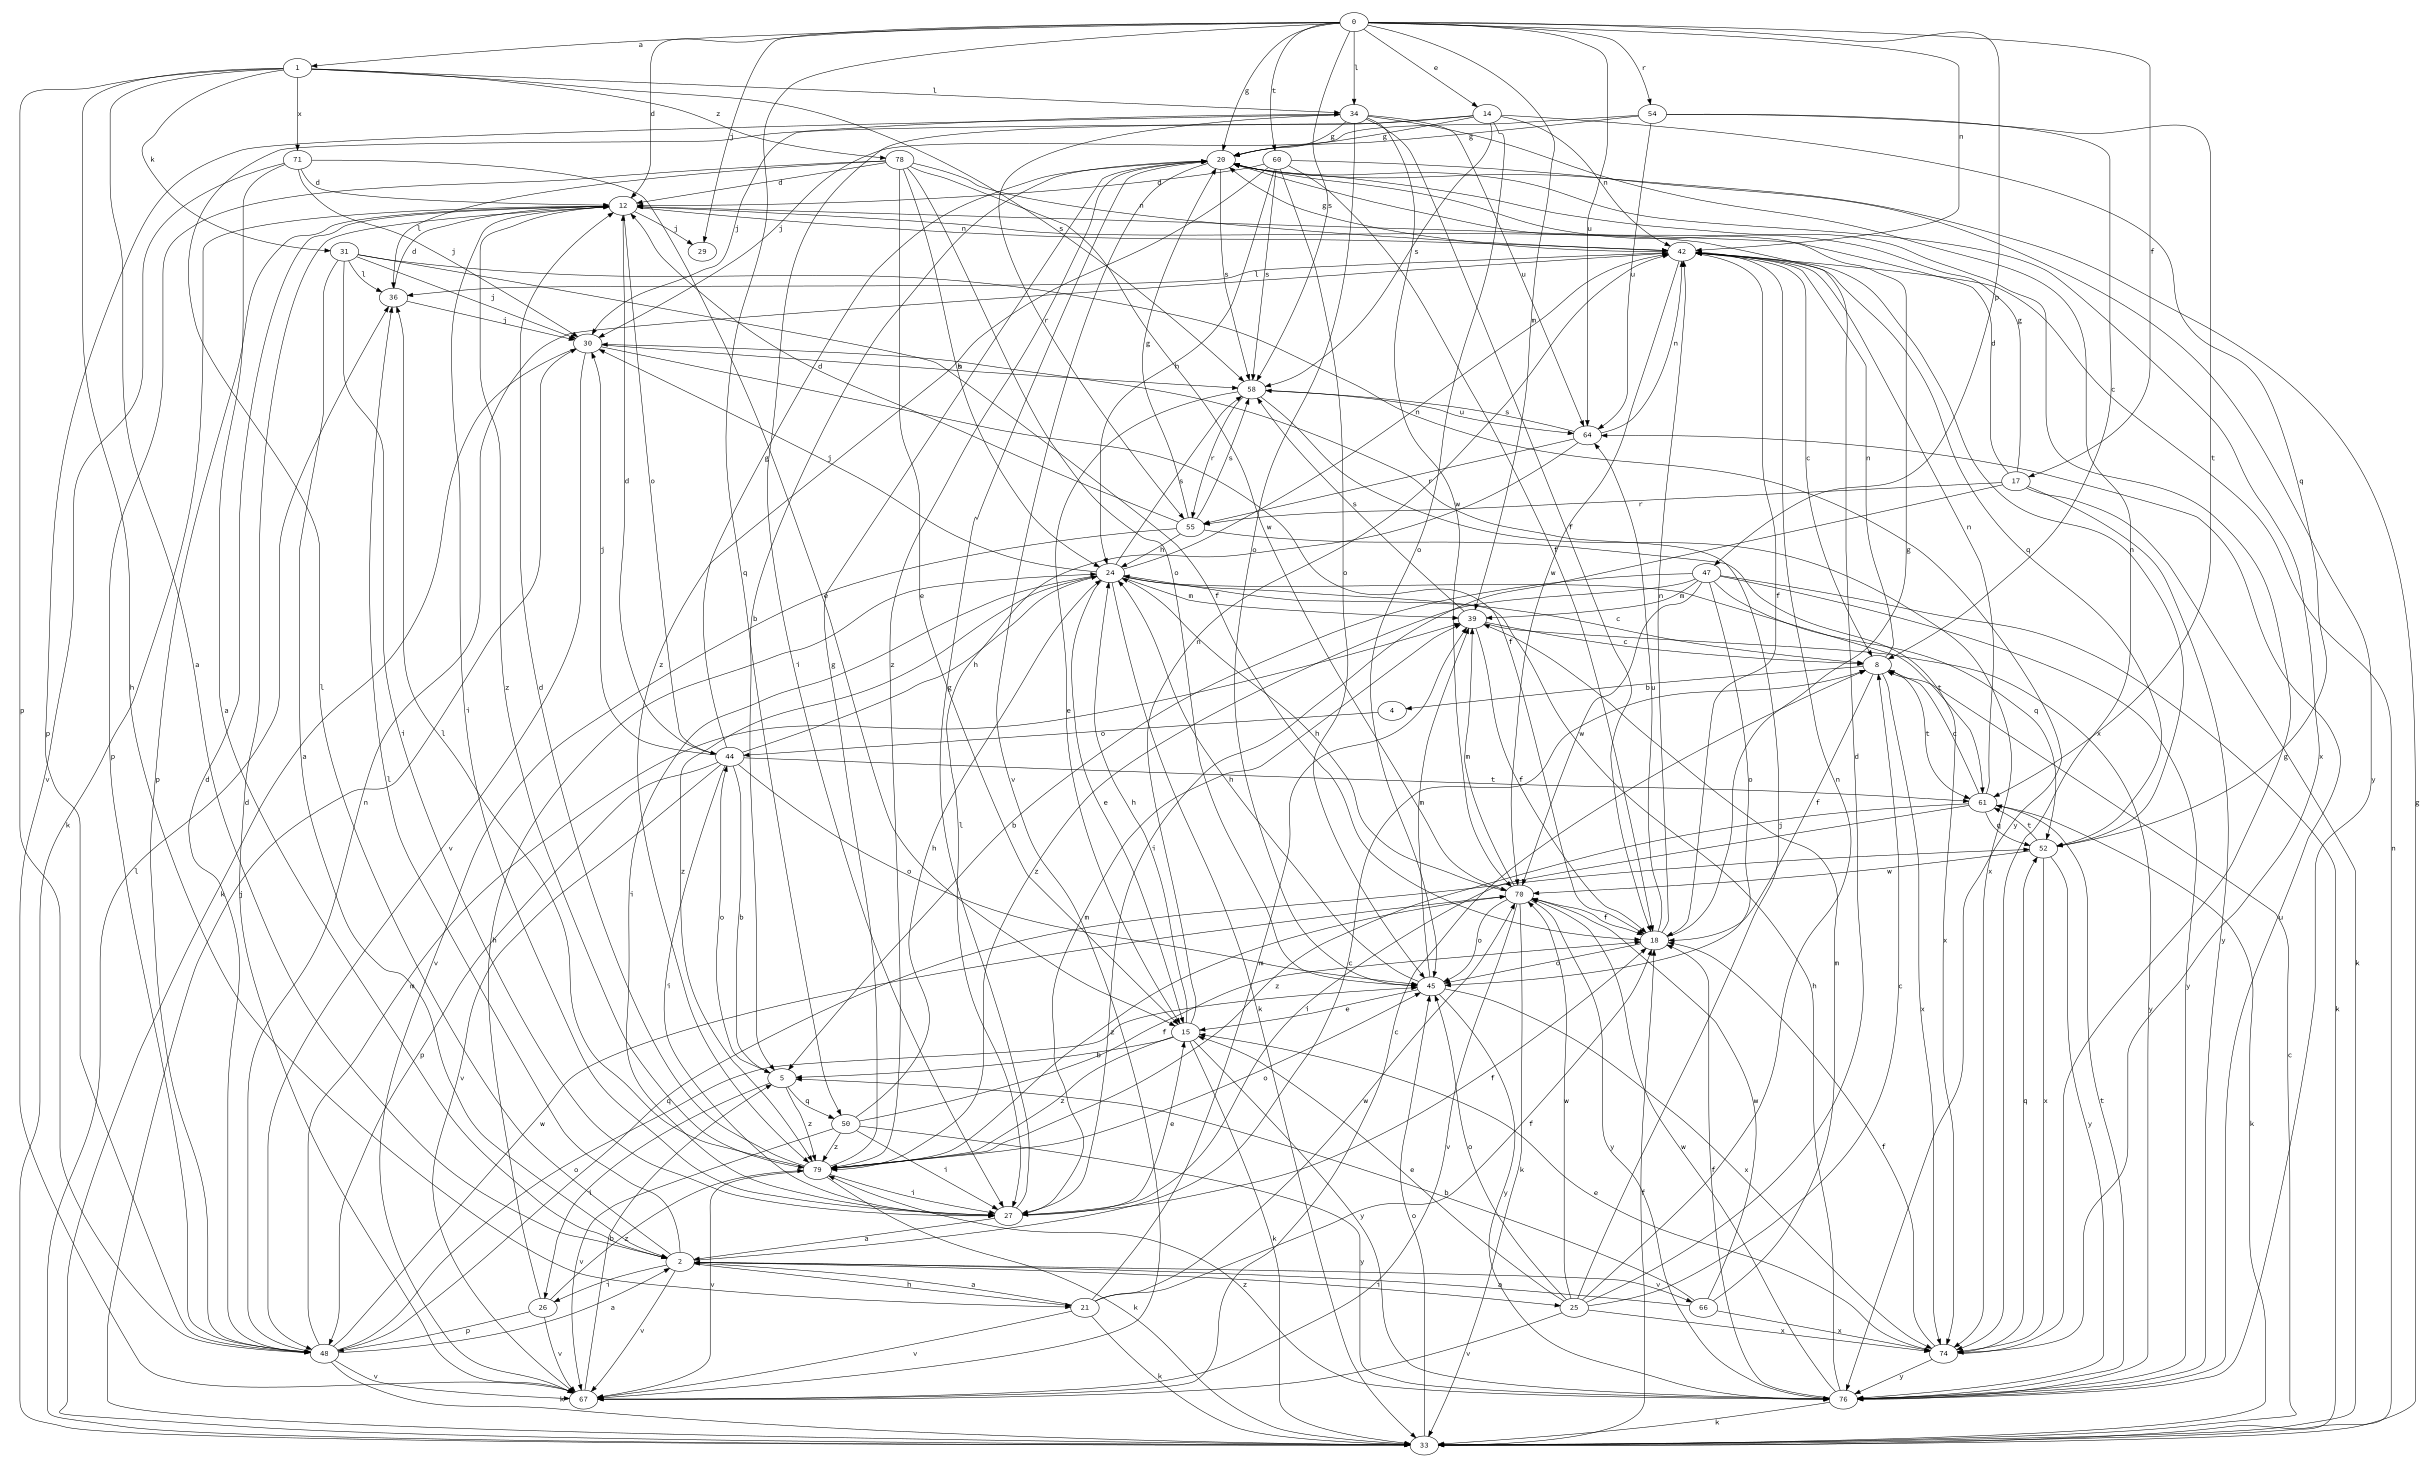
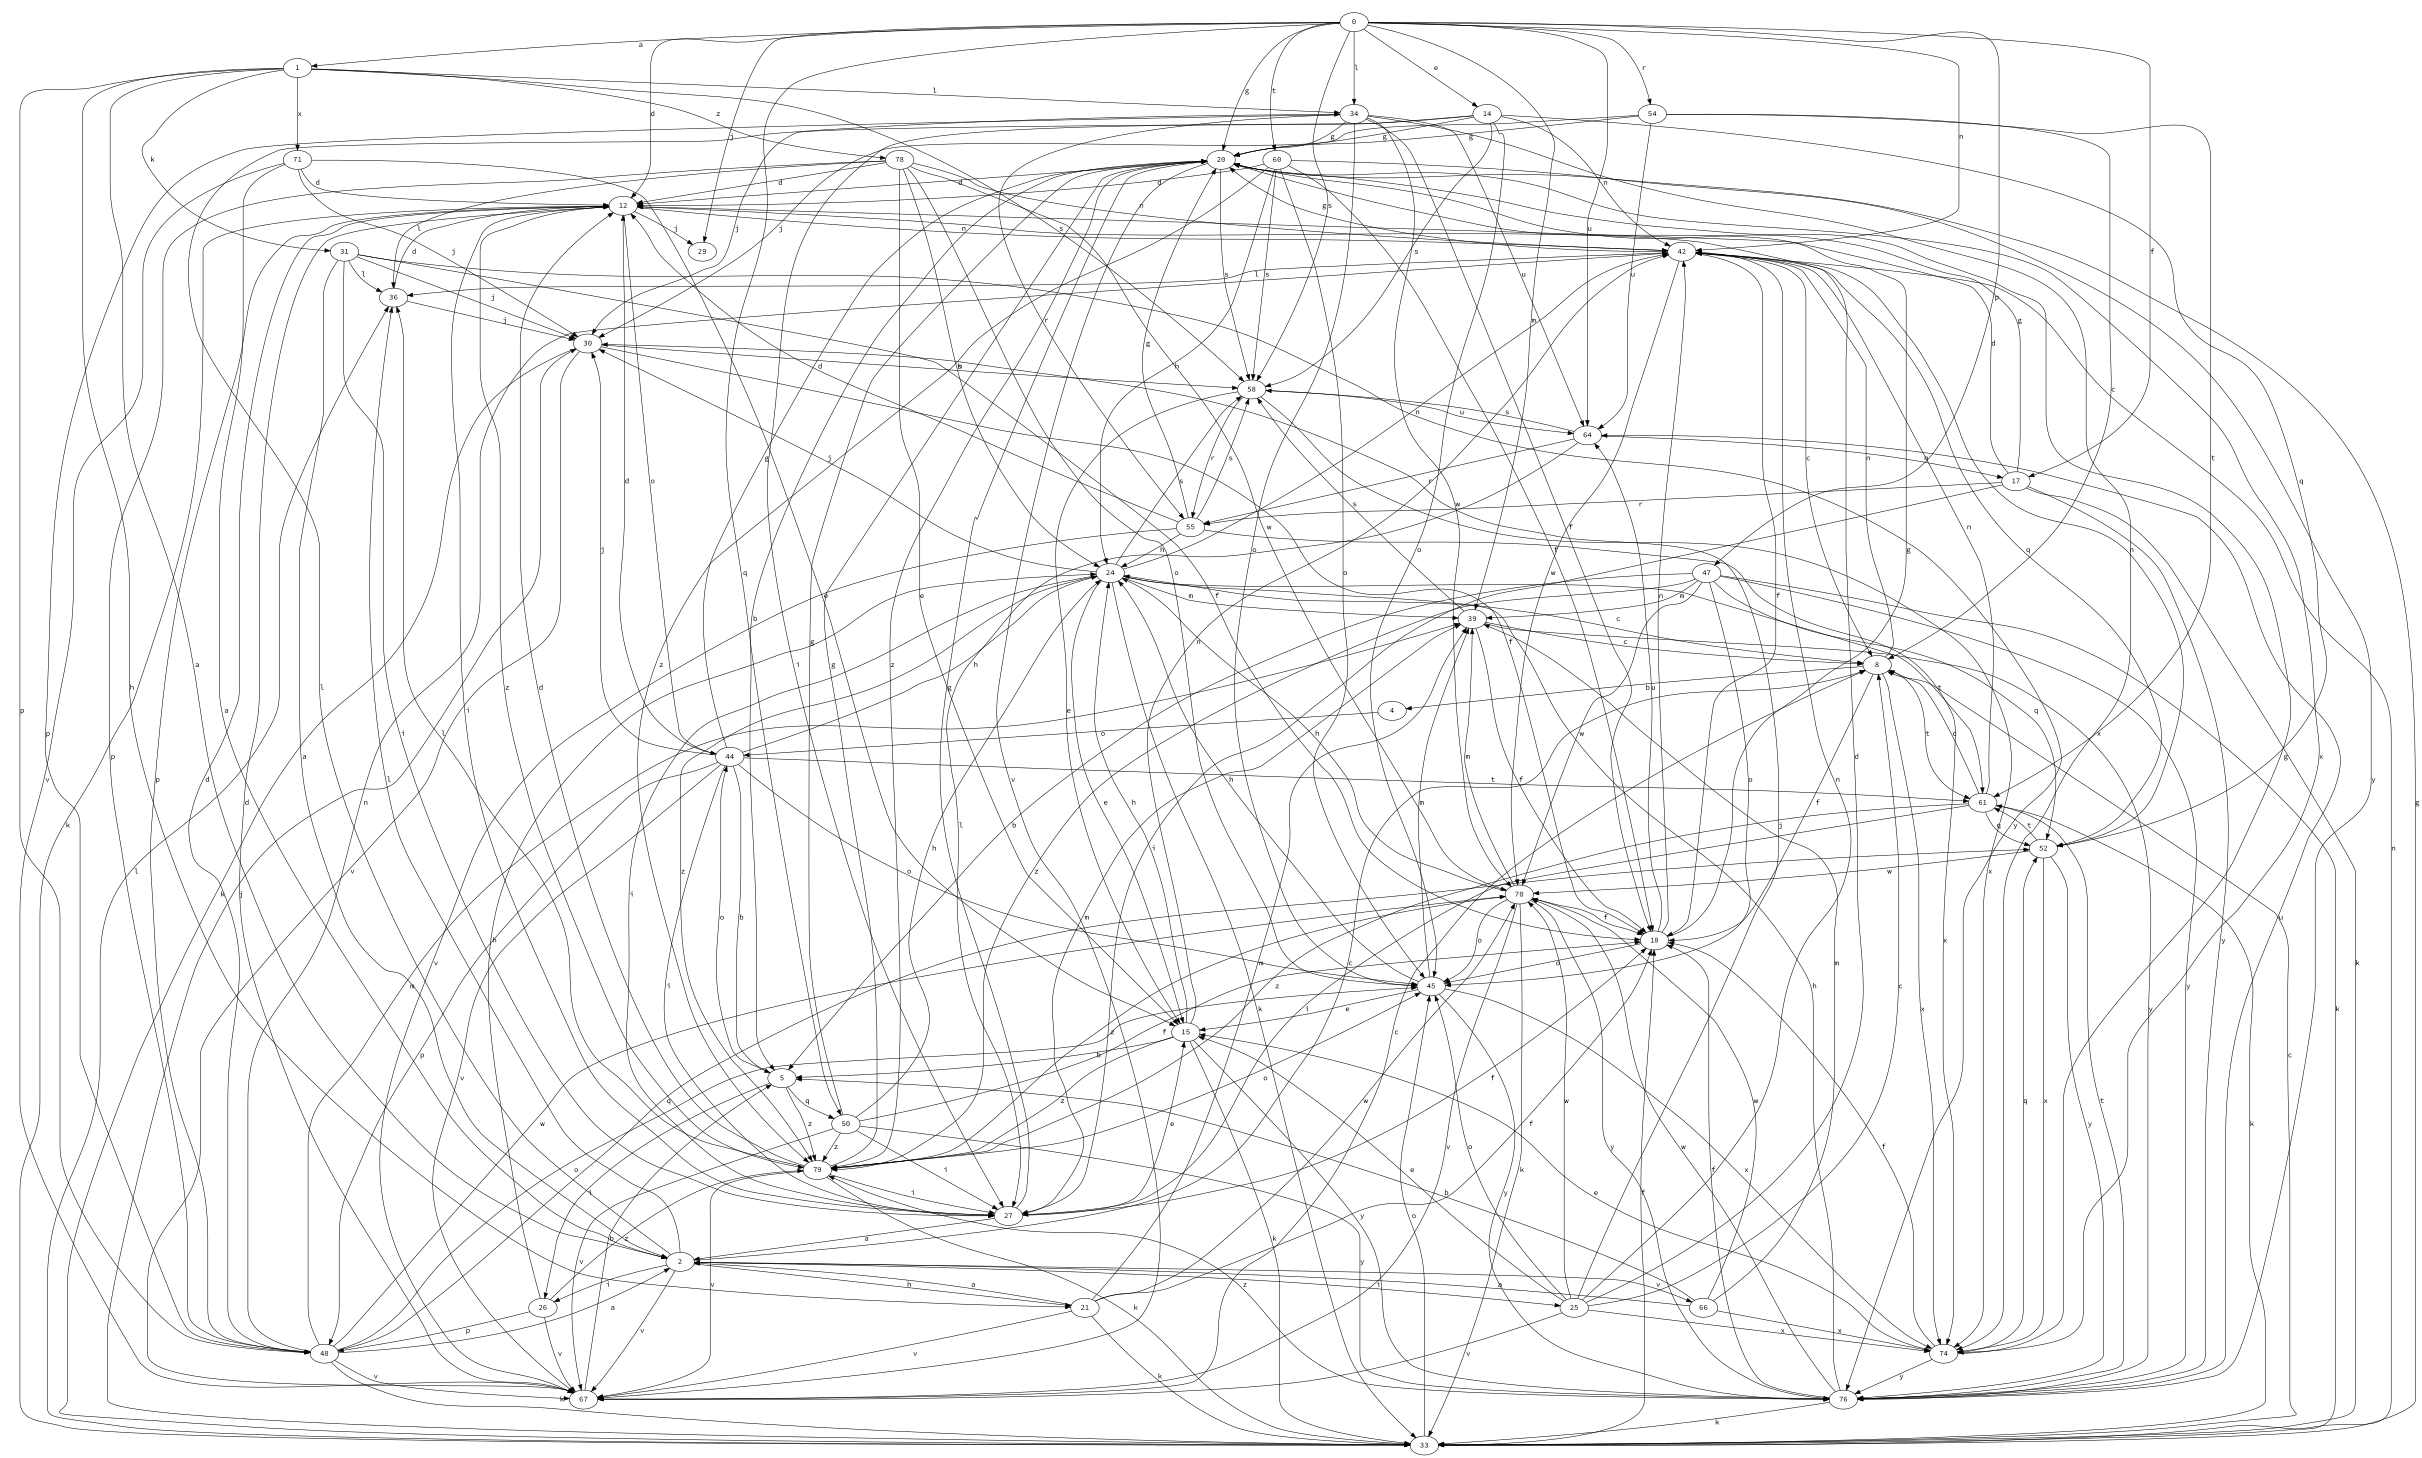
none -> (925, 183)
(1665, 364) -> (1801, 447)
none -> (819, 538)
(431, 862) -> (226, 1010)
